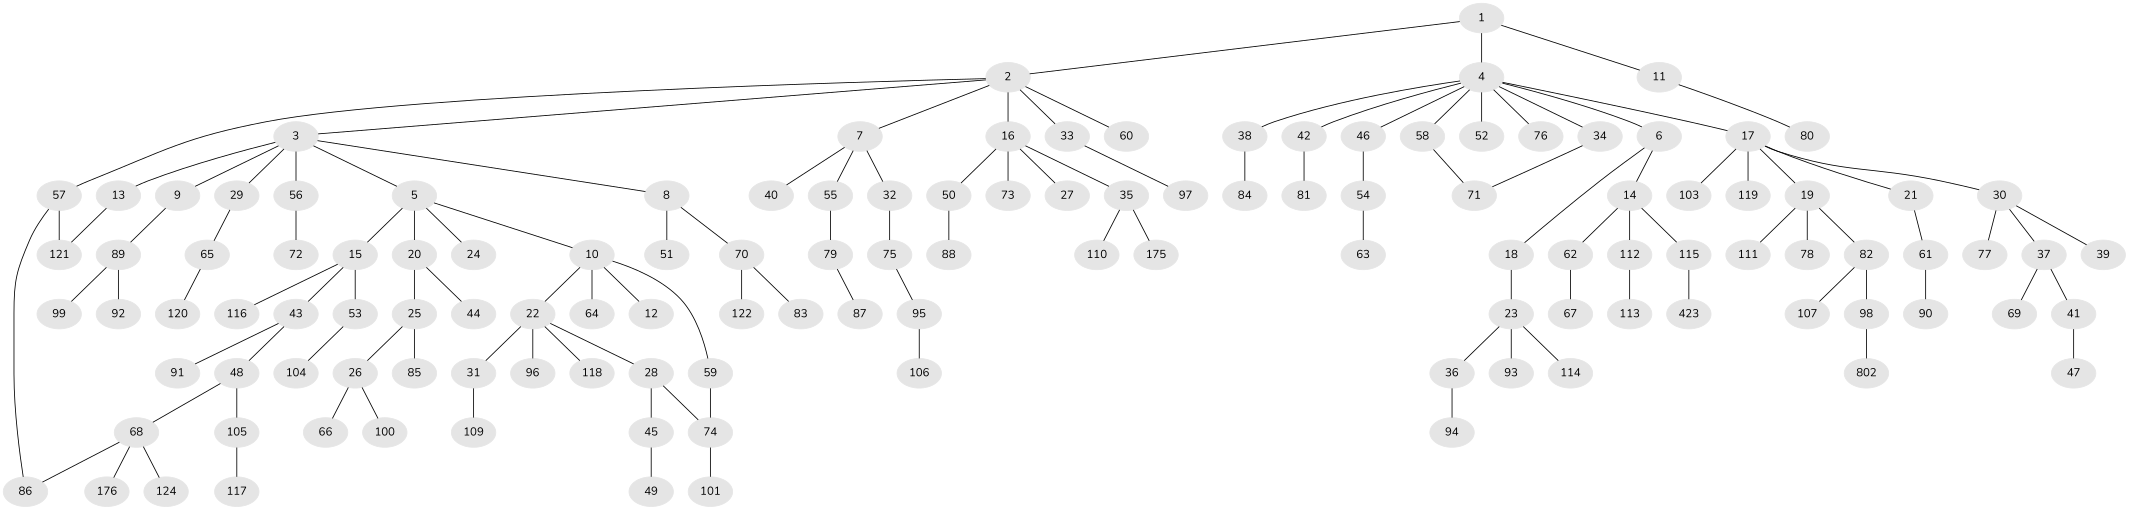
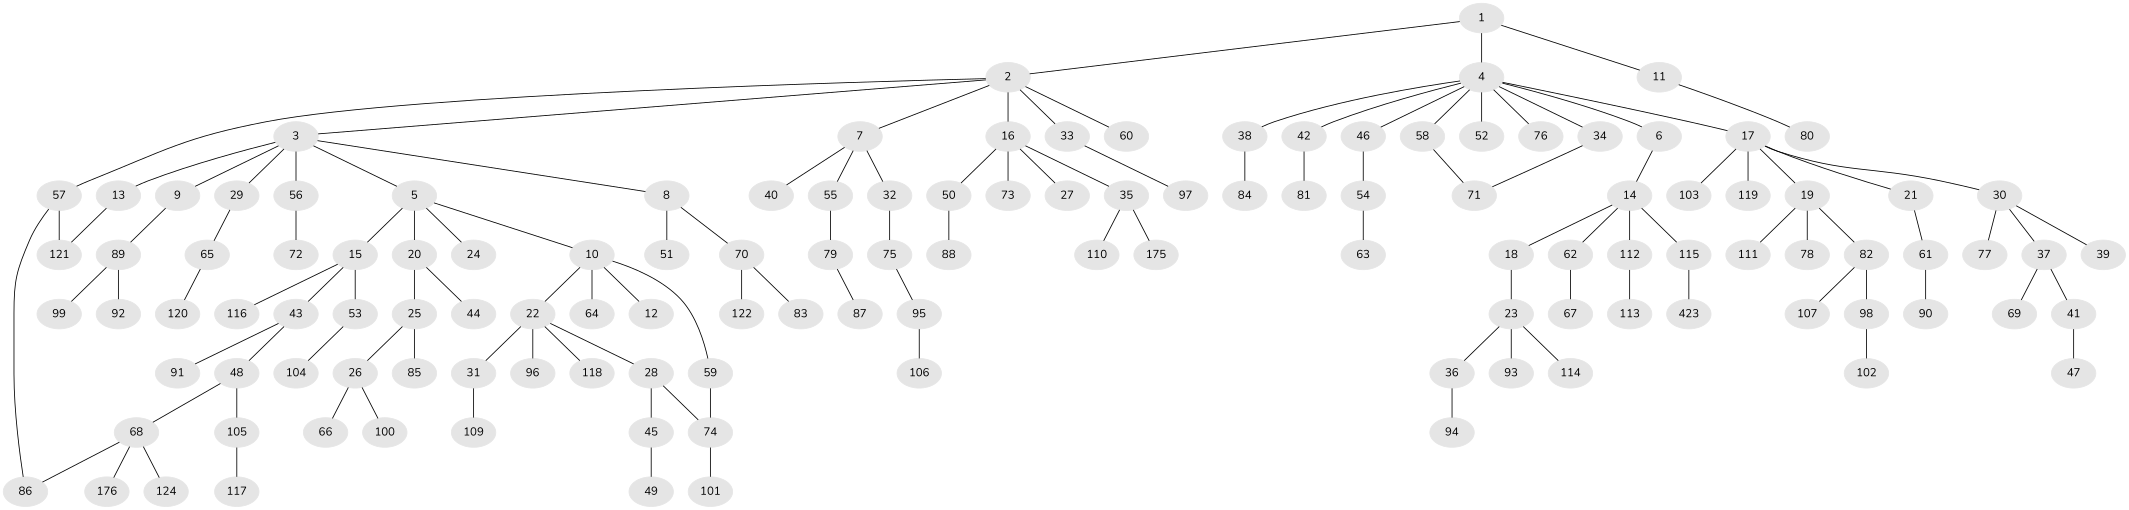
(1583, 194) -> (1570, 225)
(1866, 373) -> (1866, 373)
